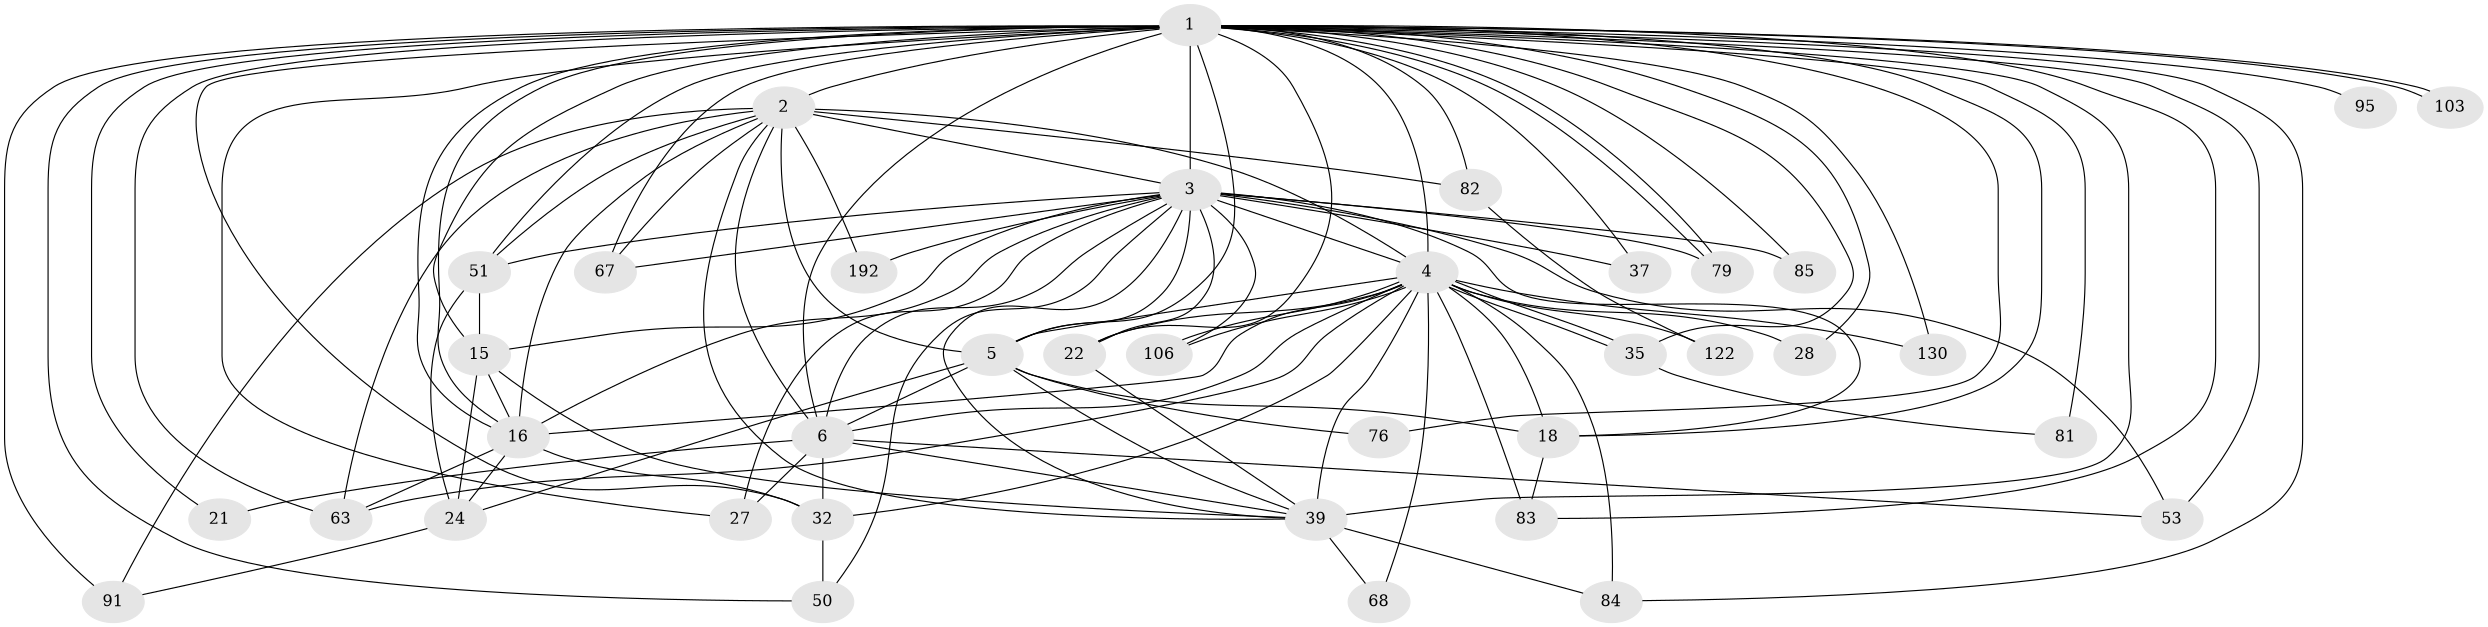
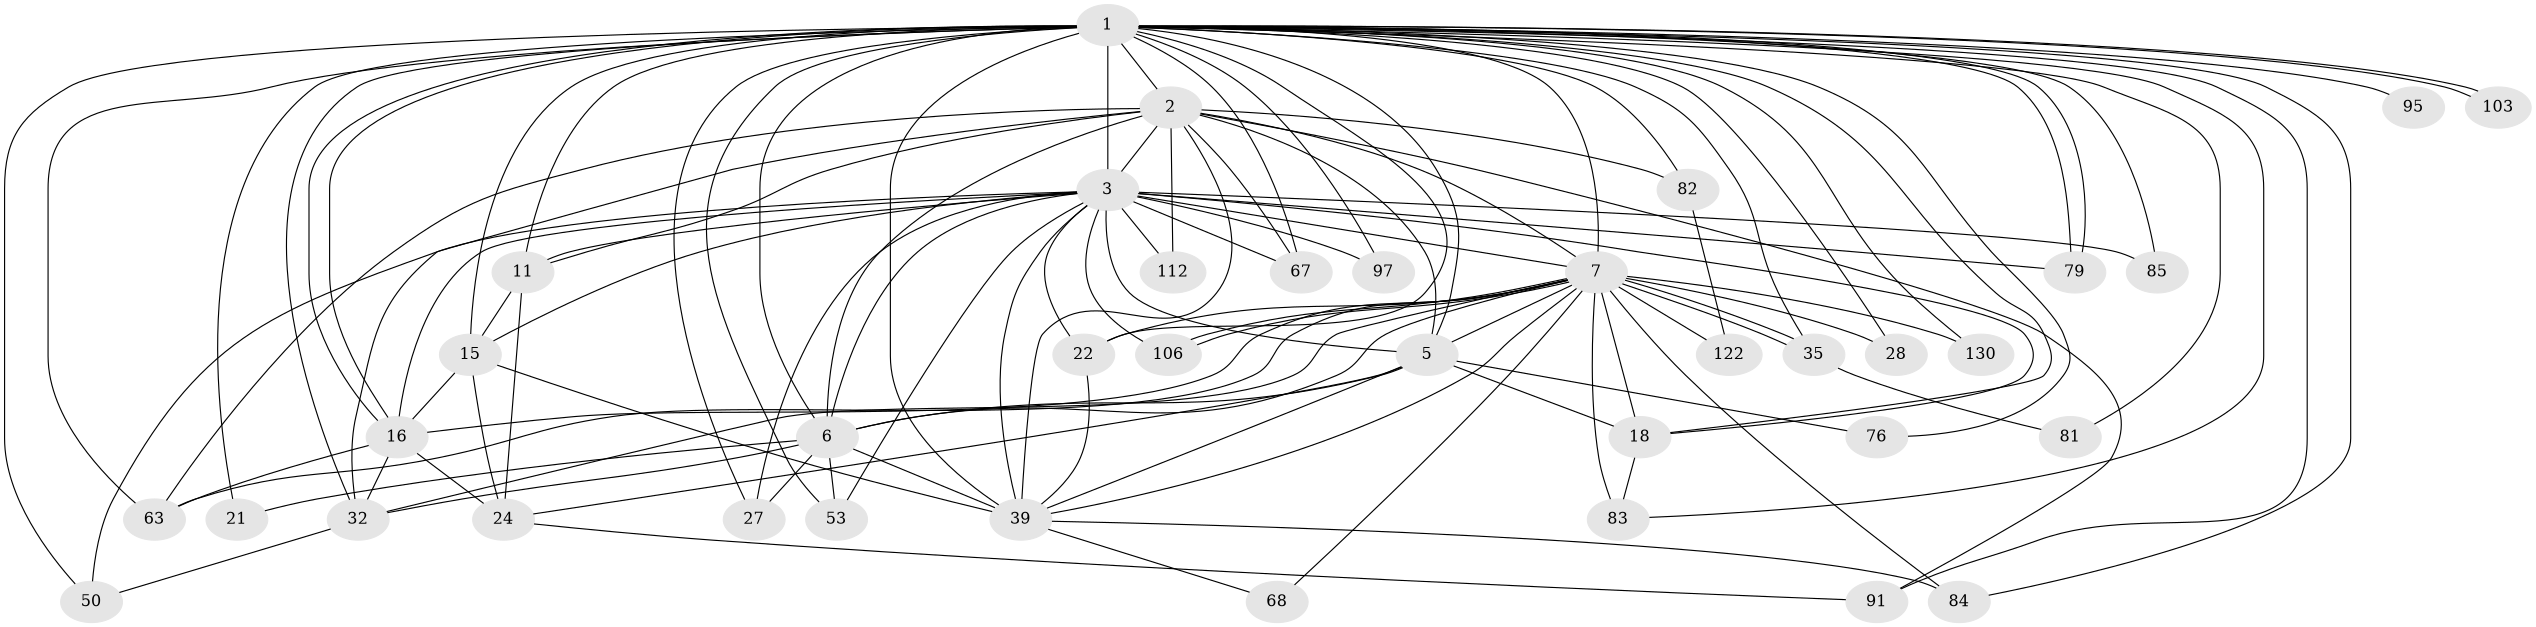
(586, 227) -> (652, 191)
(480, 272) -> (523, 272)
(864, 272) -> (1173, 272)
(1427, 272) -> (1597, 272)
(1640, 272) -> (1384, 272)
